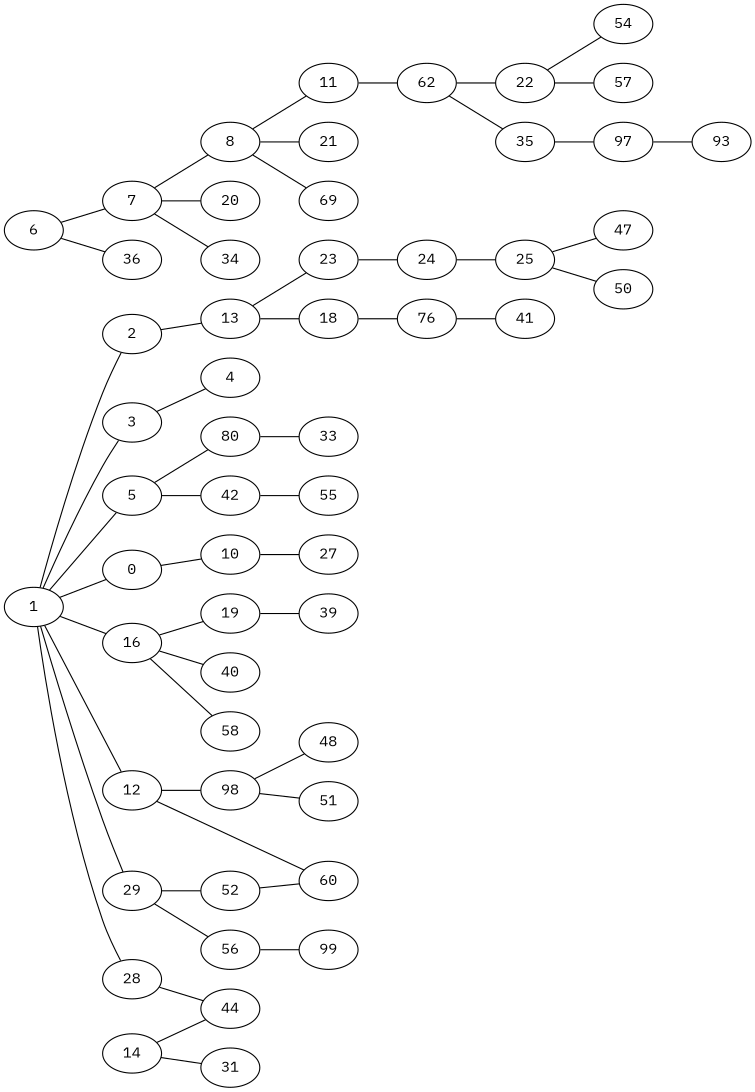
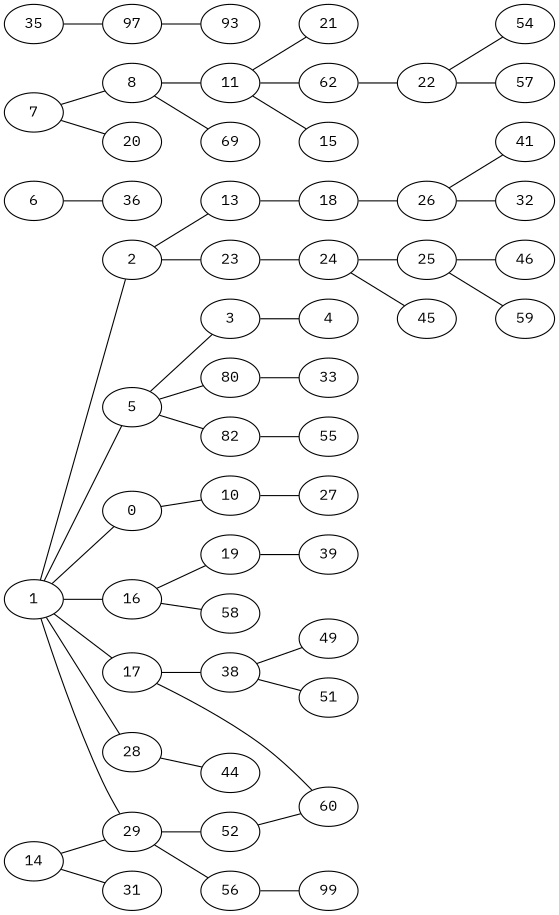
(476, 112) -> none
(280, 142) -> (279, 53)
none -> (329, 142)
none -> (525, 201)
(83, 216) -> none
(623, 230) -> (525, 260)
(230, 260) -> none
(279, 289) -> (181, 260)
(623, 289) -> (525, 319)
(427, 319) -> (427, 201)
none -> (427, 319)
(230, 496) -> (230, 437)
(78, 513) -> (181, 363)
(230, 672) -> none
(329, 742) -> (329, 639)
(132, 790) -> (132, 672)
(230, 790) -> (230, 672)
(181, 1031) -> (83, 847)
